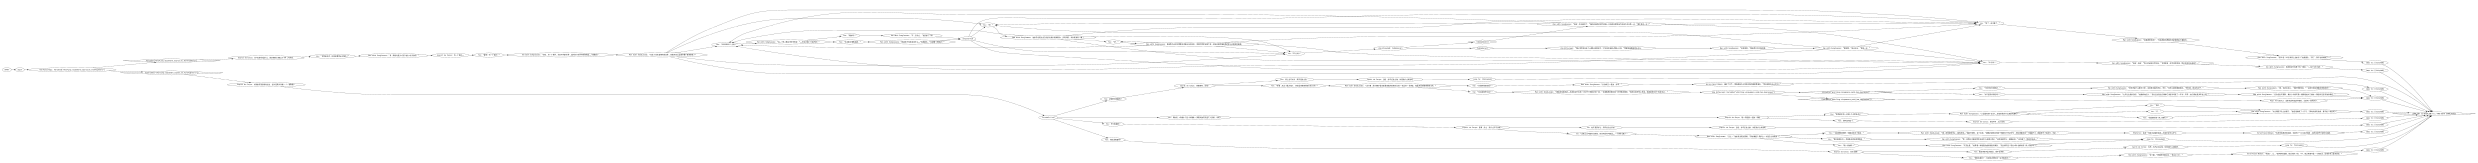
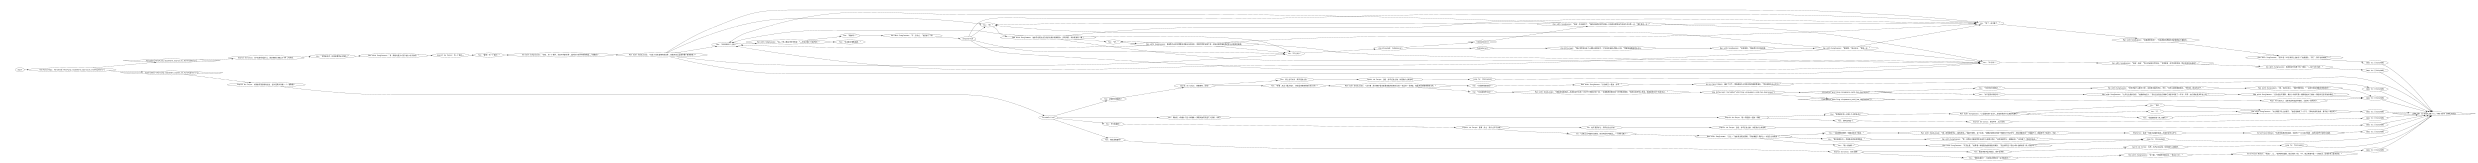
(912, 42) -> none
(7, 70) -> none
